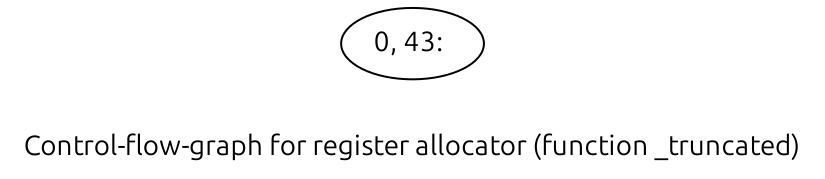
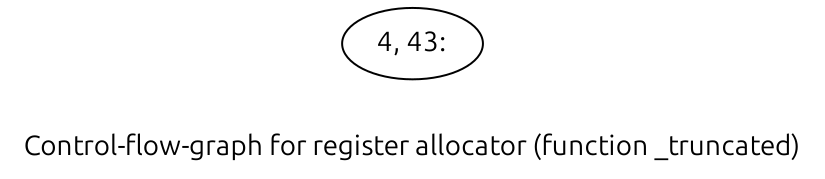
(413, 44) -> (413, 44)
